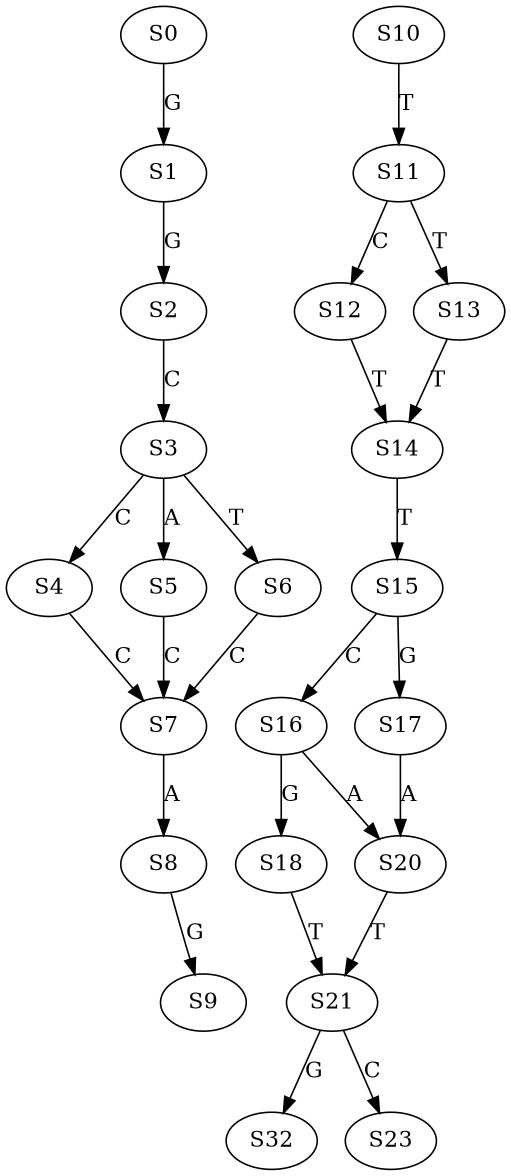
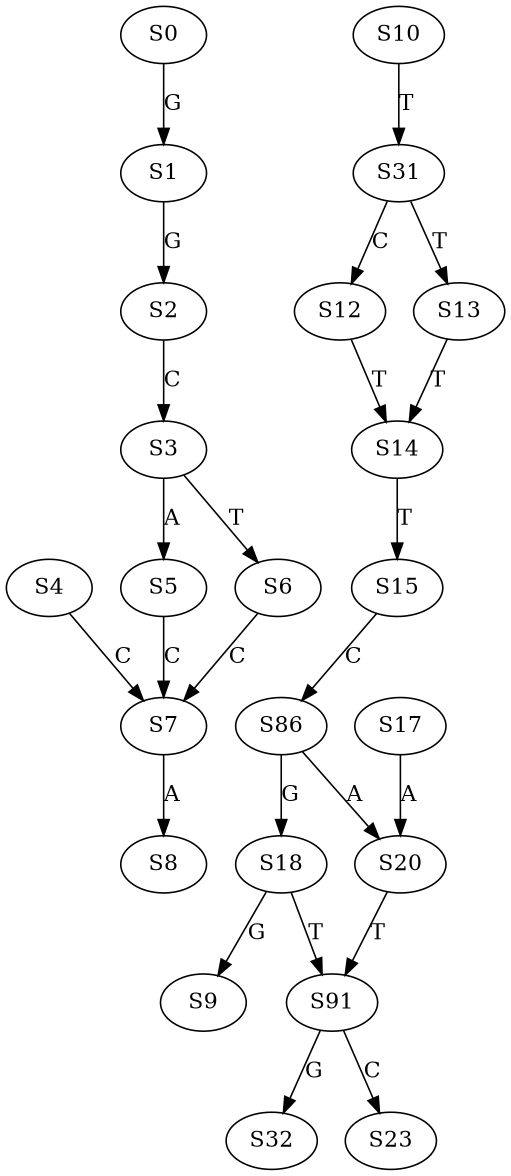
(399, 173) -> (399, 173)
(112, 513) -> none
(399, 649) -> none
(281, 726) -> (281, 726)
(180, 926) -> (246, 927)
(332, 1003) -> (332, 1003)
